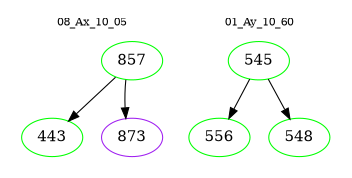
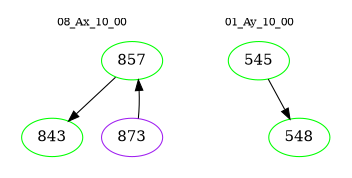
(92, 23) -> (92, 23)
(259, 23) -> (259, 23)
(125, 94) -> (139, 105)
(52, 137) -> (52, 137)
(219, 137) -> none
